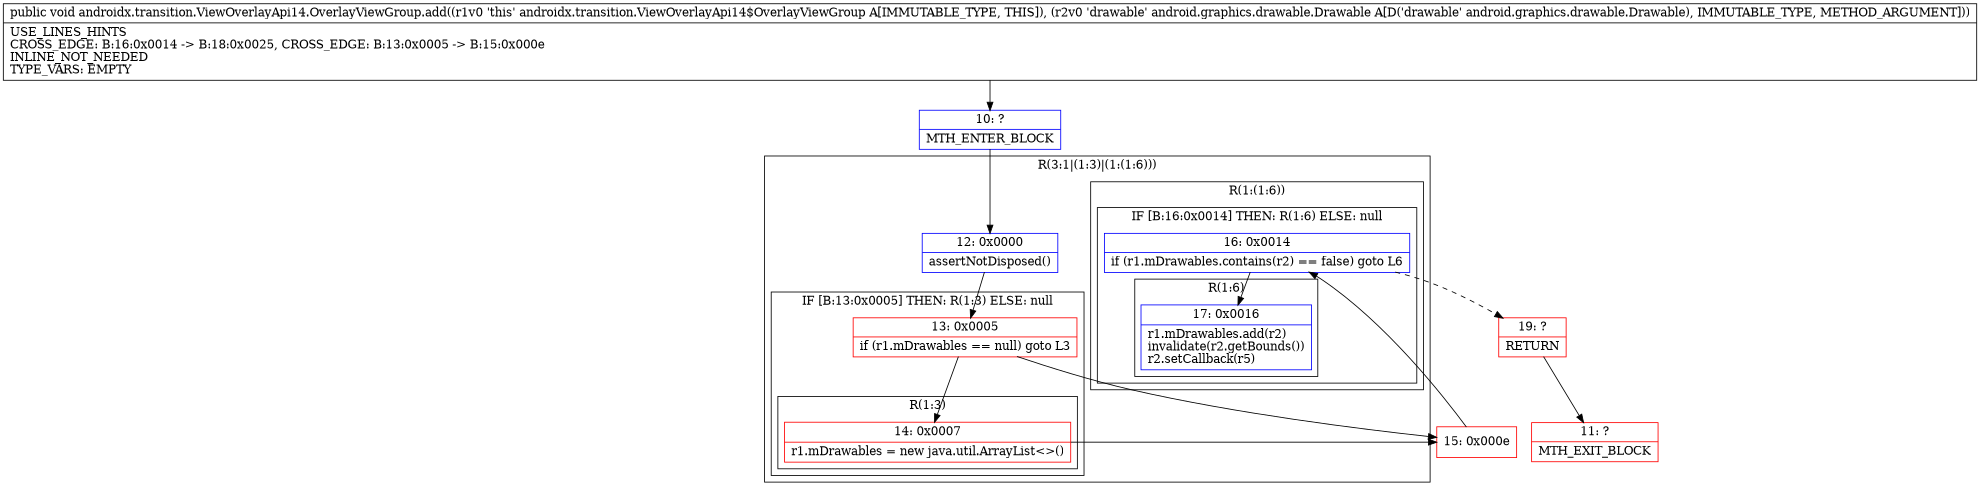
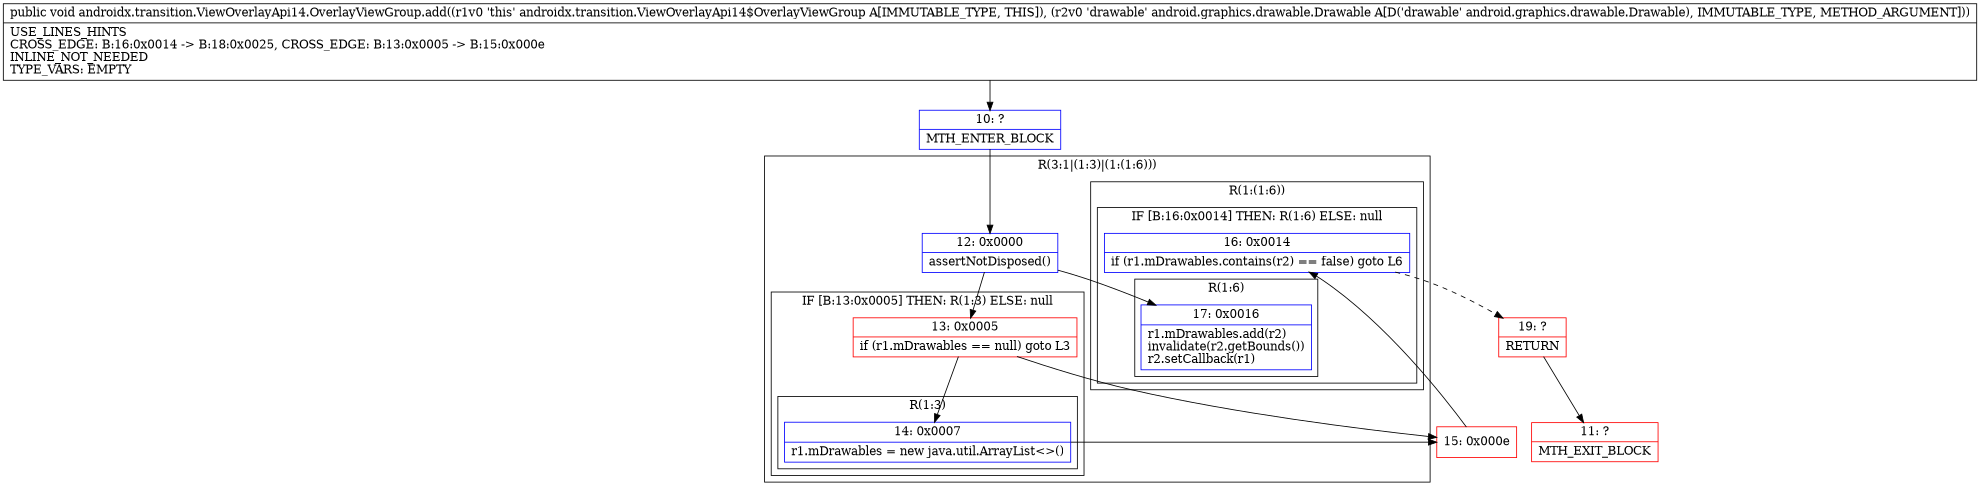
(1246, 285) -> (1104, 285)
(1202, 359) -> (1202, 359)
(928, 442) -> (928, 442)
